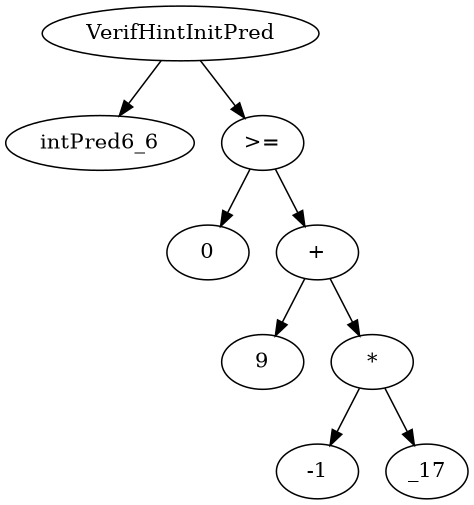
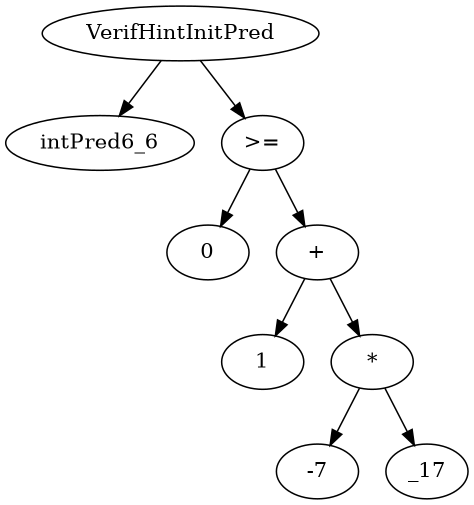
(263, 362) -> (263, 362)
(317, 471) -> (317, 471)
